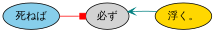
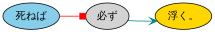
(146, 11) -> (139, 21)
